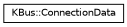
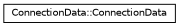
(64, 13) -> (90, 13)
